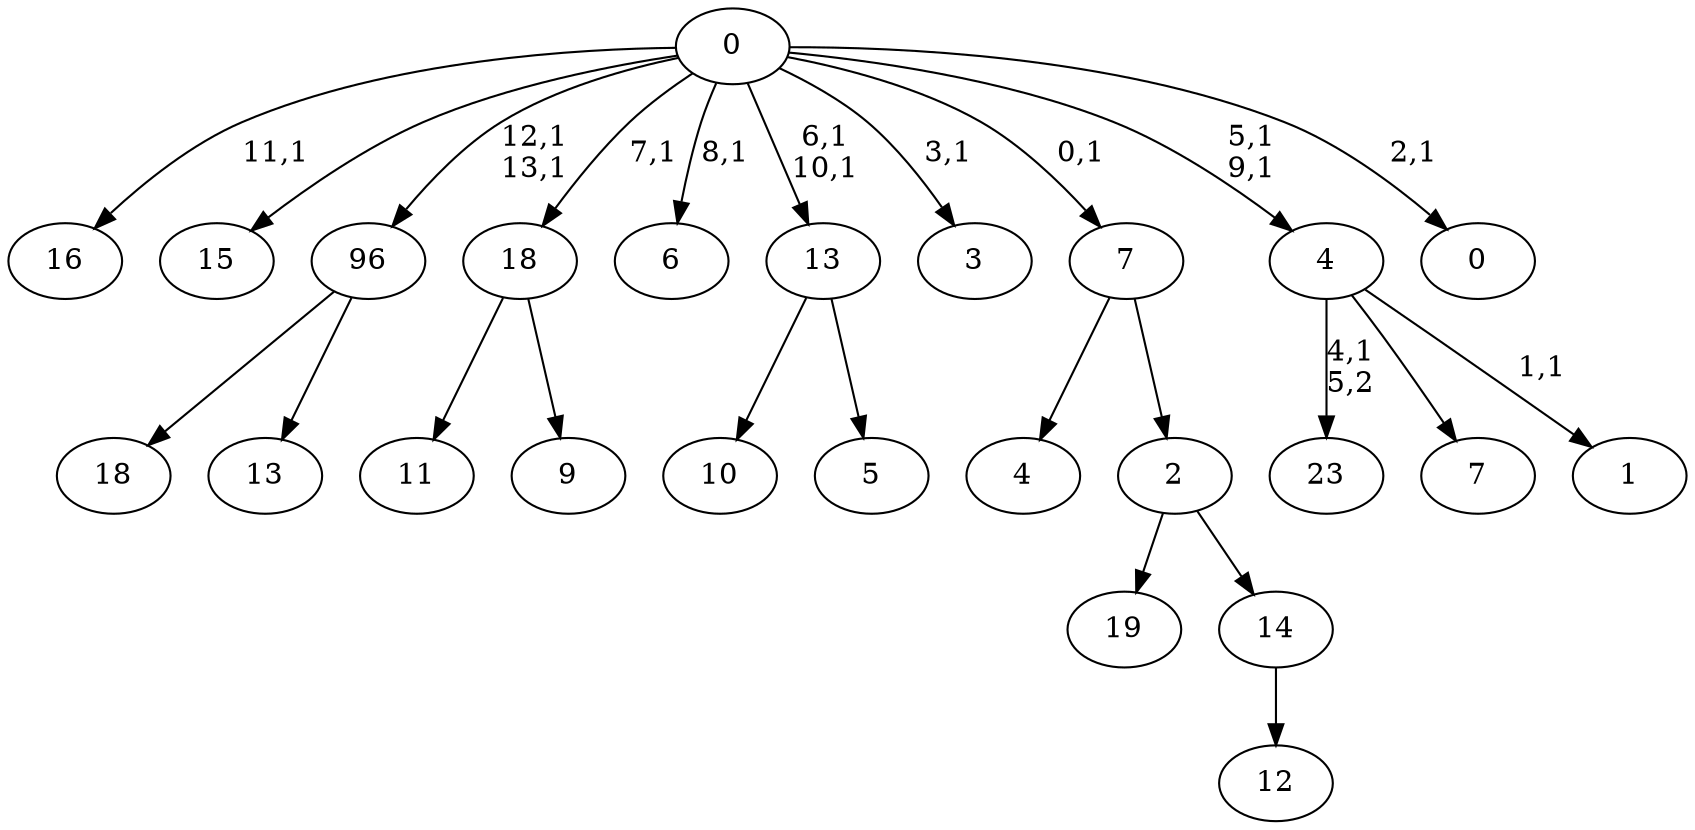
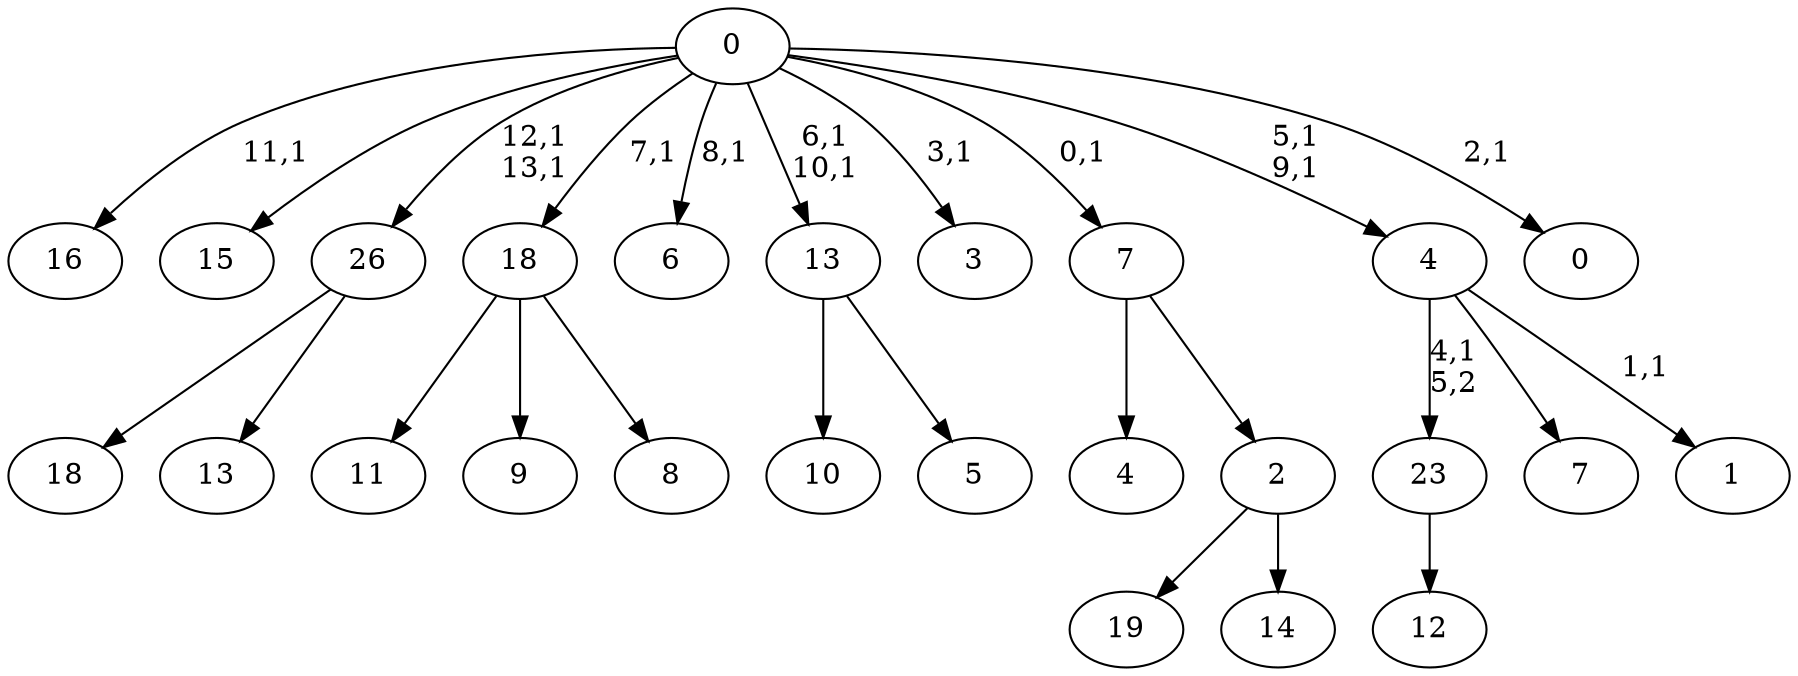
(368, 261) -> (368, 261)
none -> (672, 476)
(1276, 696) -> (1430, 542)
